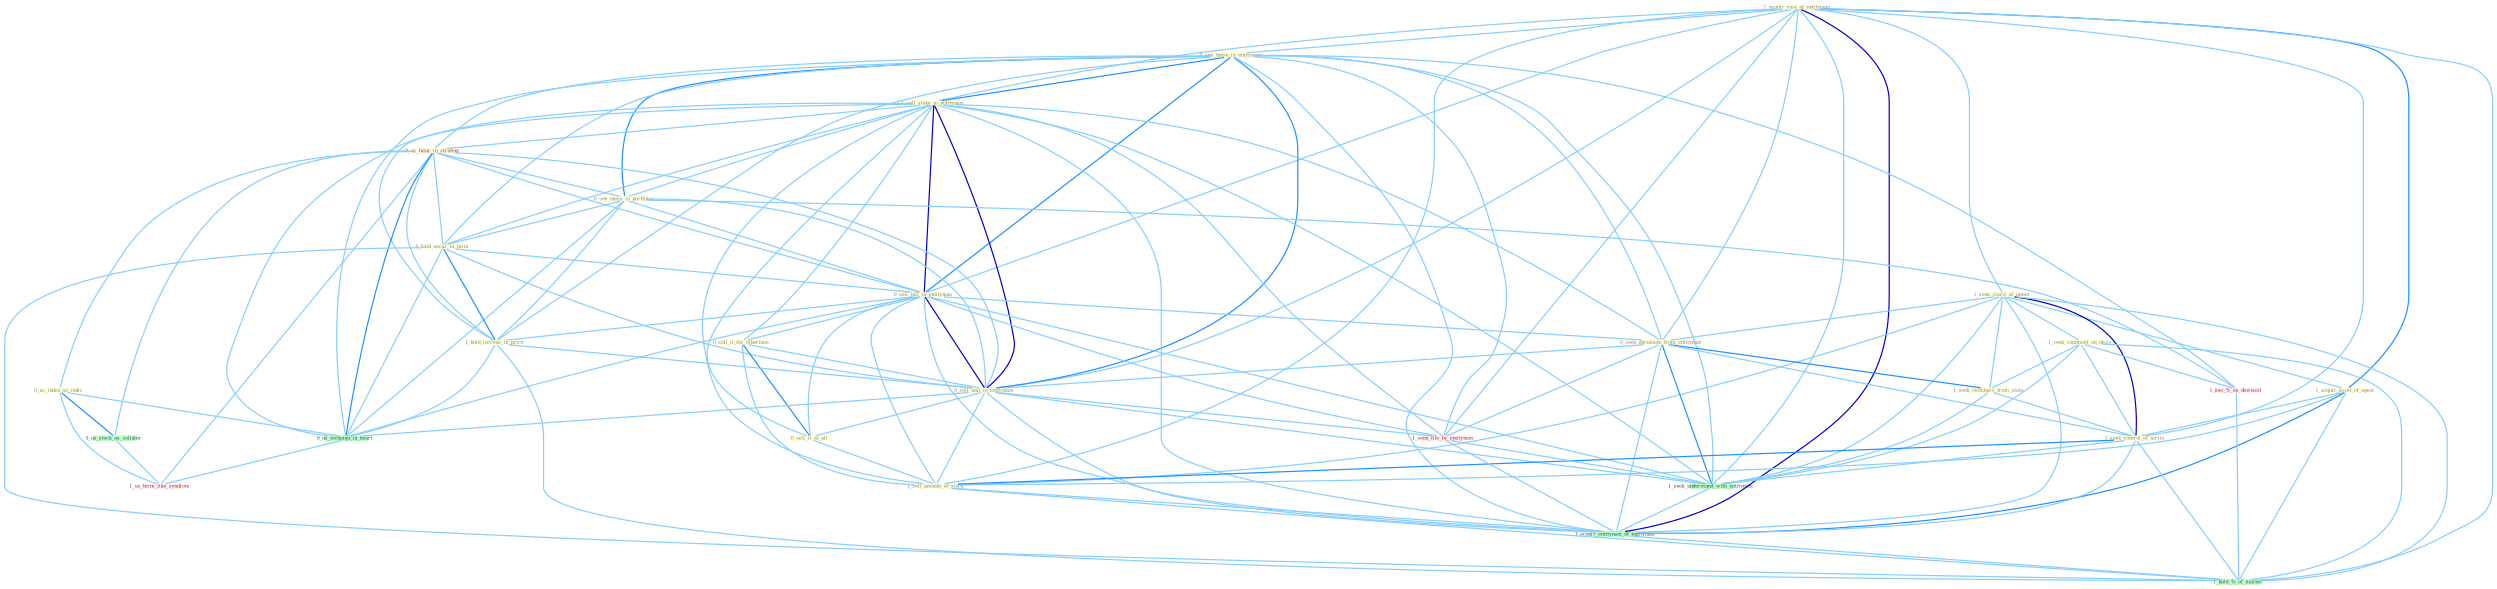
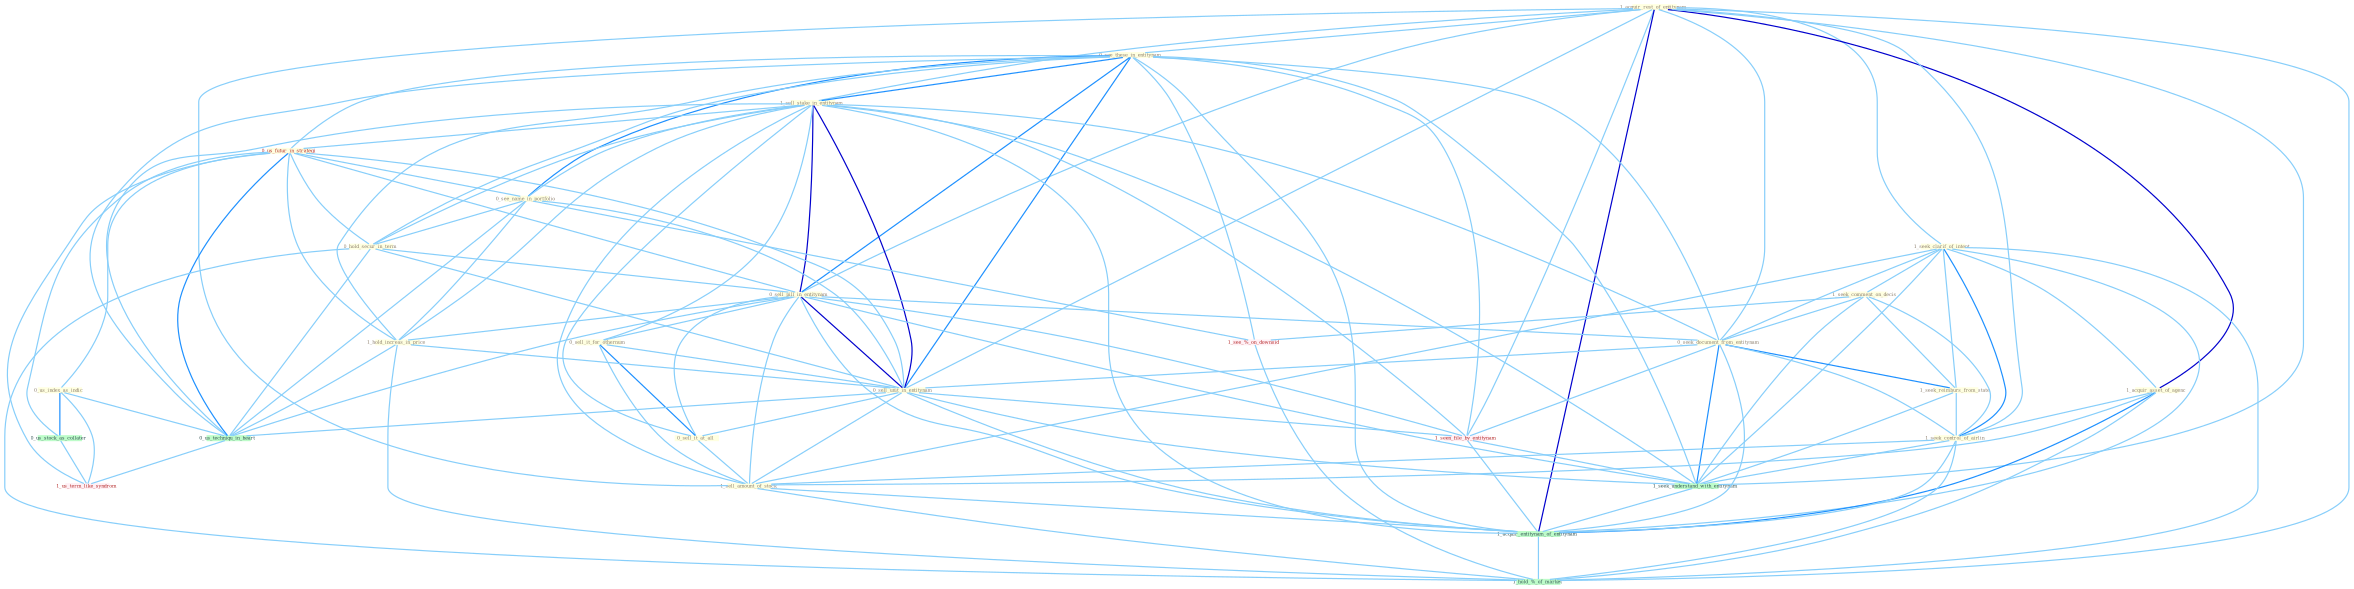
(2395, 64) -> (2040, 118)
(731, 233) -> none
(469, 294) -> none
(2110, 337) -> (1994, 349)
(2385, 393) -> (1792, 318)
(1449, 465) -> (1411, 460)
